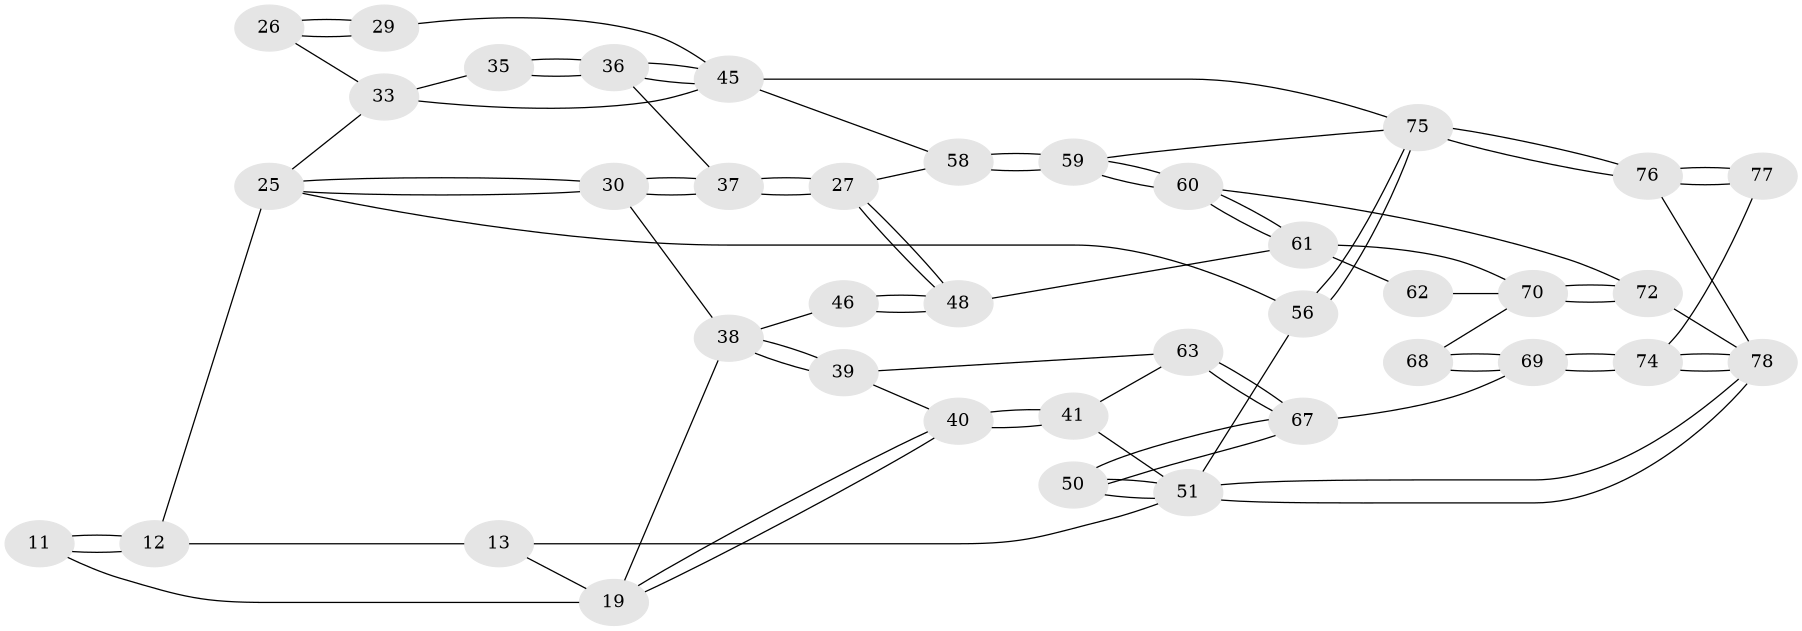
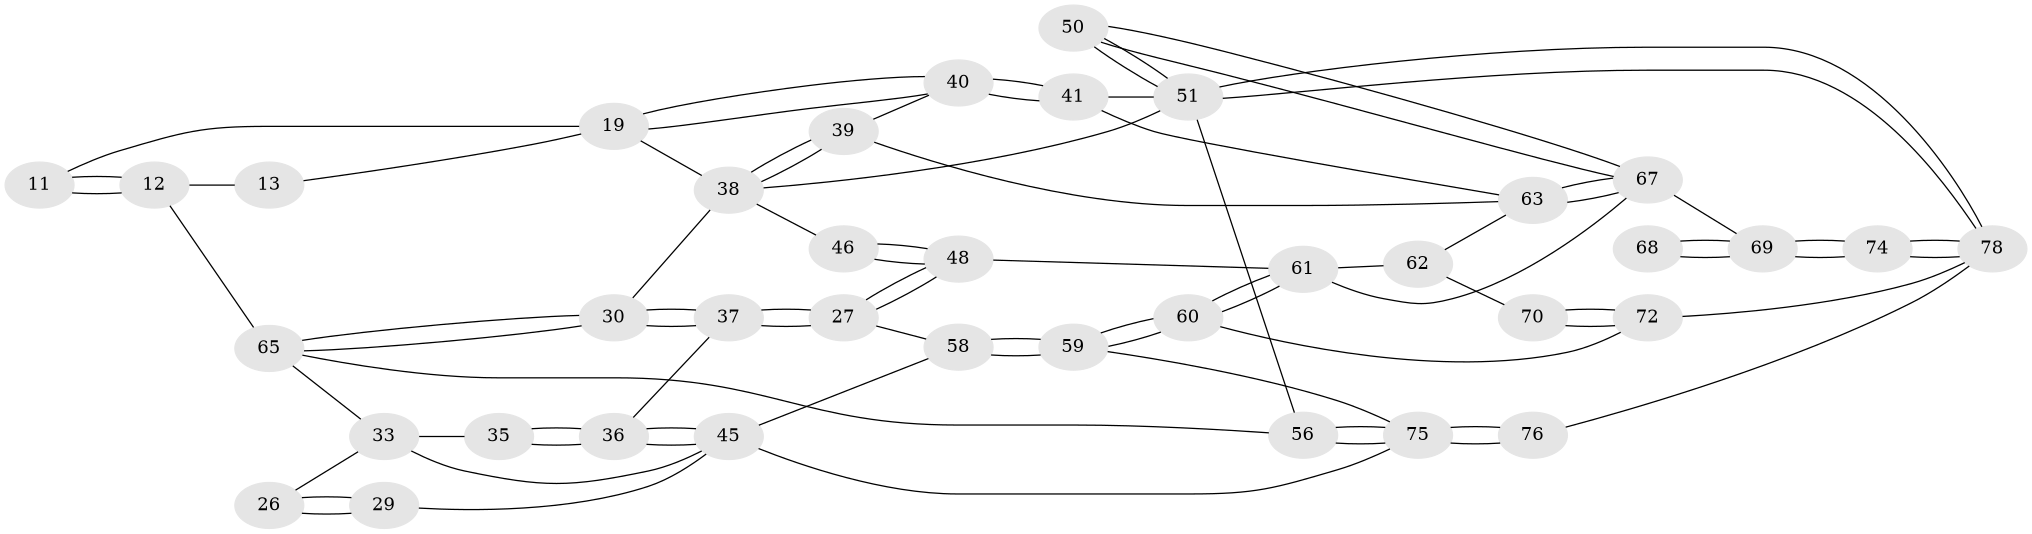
(1763, 176) -> none
(269, 186) -> (269, 348)
none -> (1475, 232)
(1424, 253) -> (1490, 286)
(1476, 328) -> none
(848, 544) -> (975, 161)
